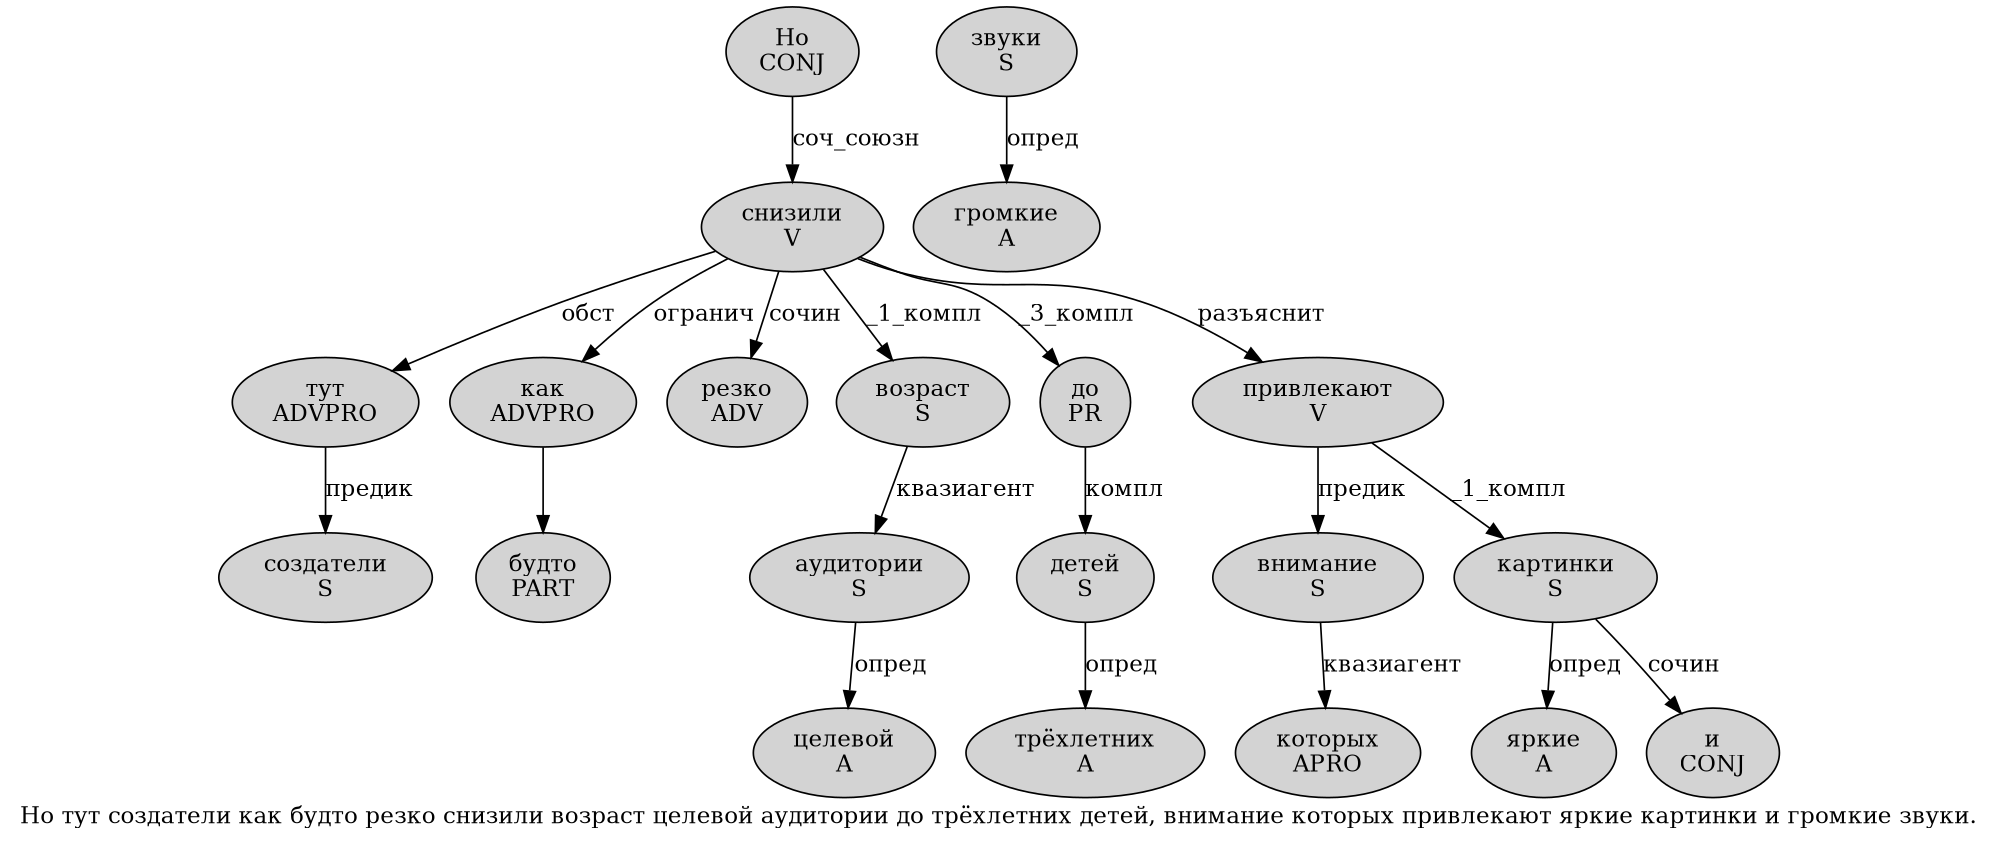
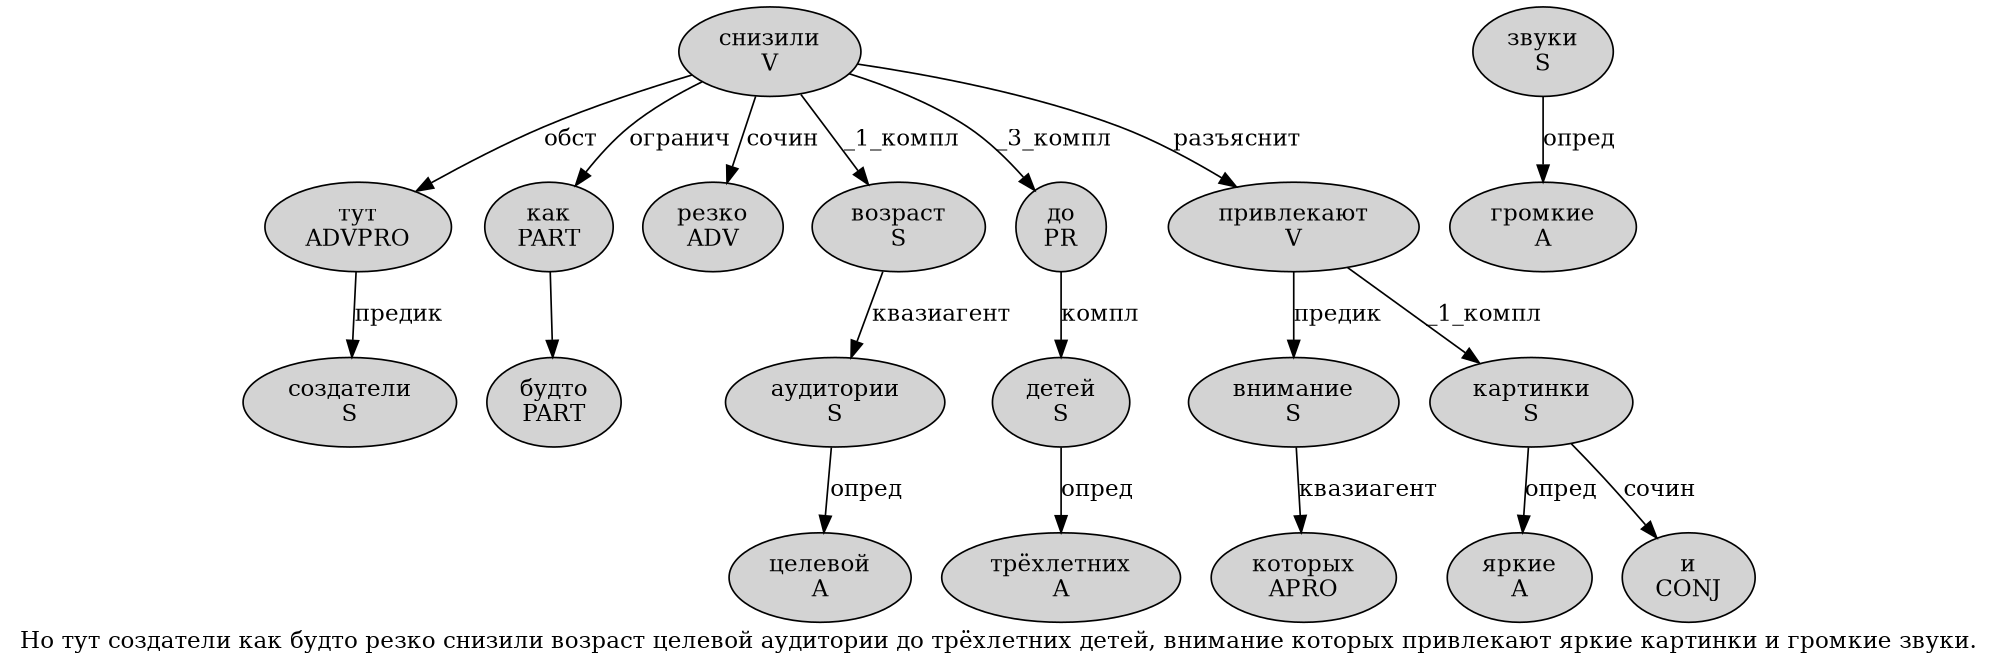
(792, 52) -> none
(543, 402) -> (549, 227)
